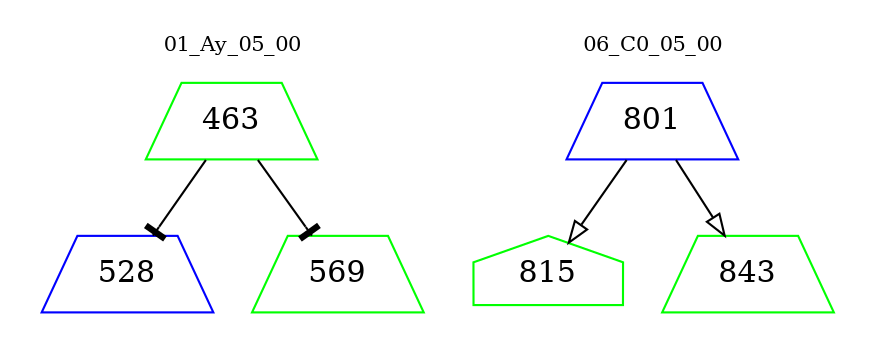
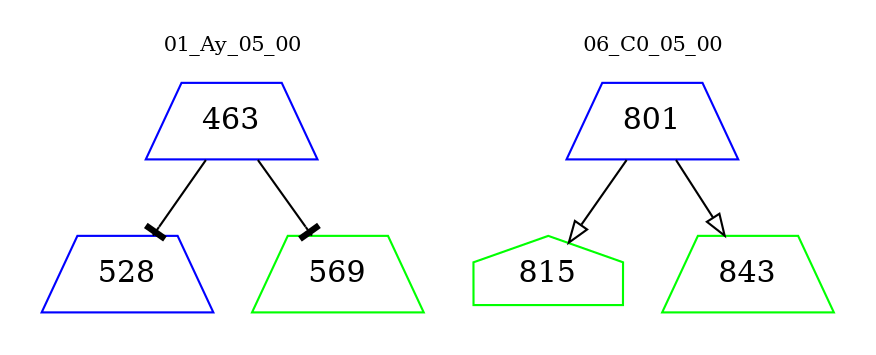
(232, 121) -> (232, 121)
